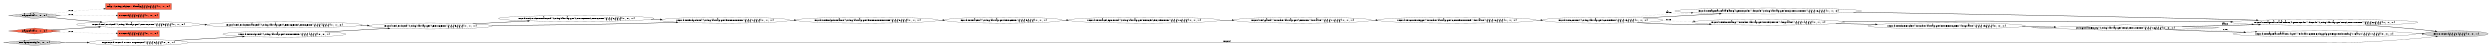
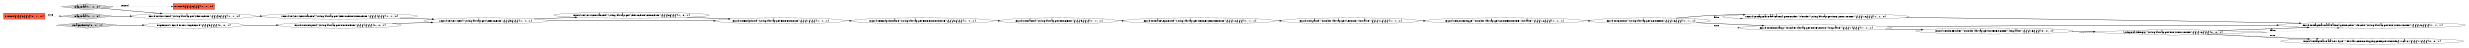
(139, 6) -> none
(71, 14) -> (125, 6)
(34, 31) -> (87, 16)
(84, 33) -> (52, 16)
(2456, 34) -> none
